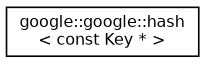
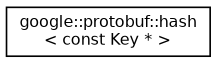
(103, 32) -> (108, 32)
